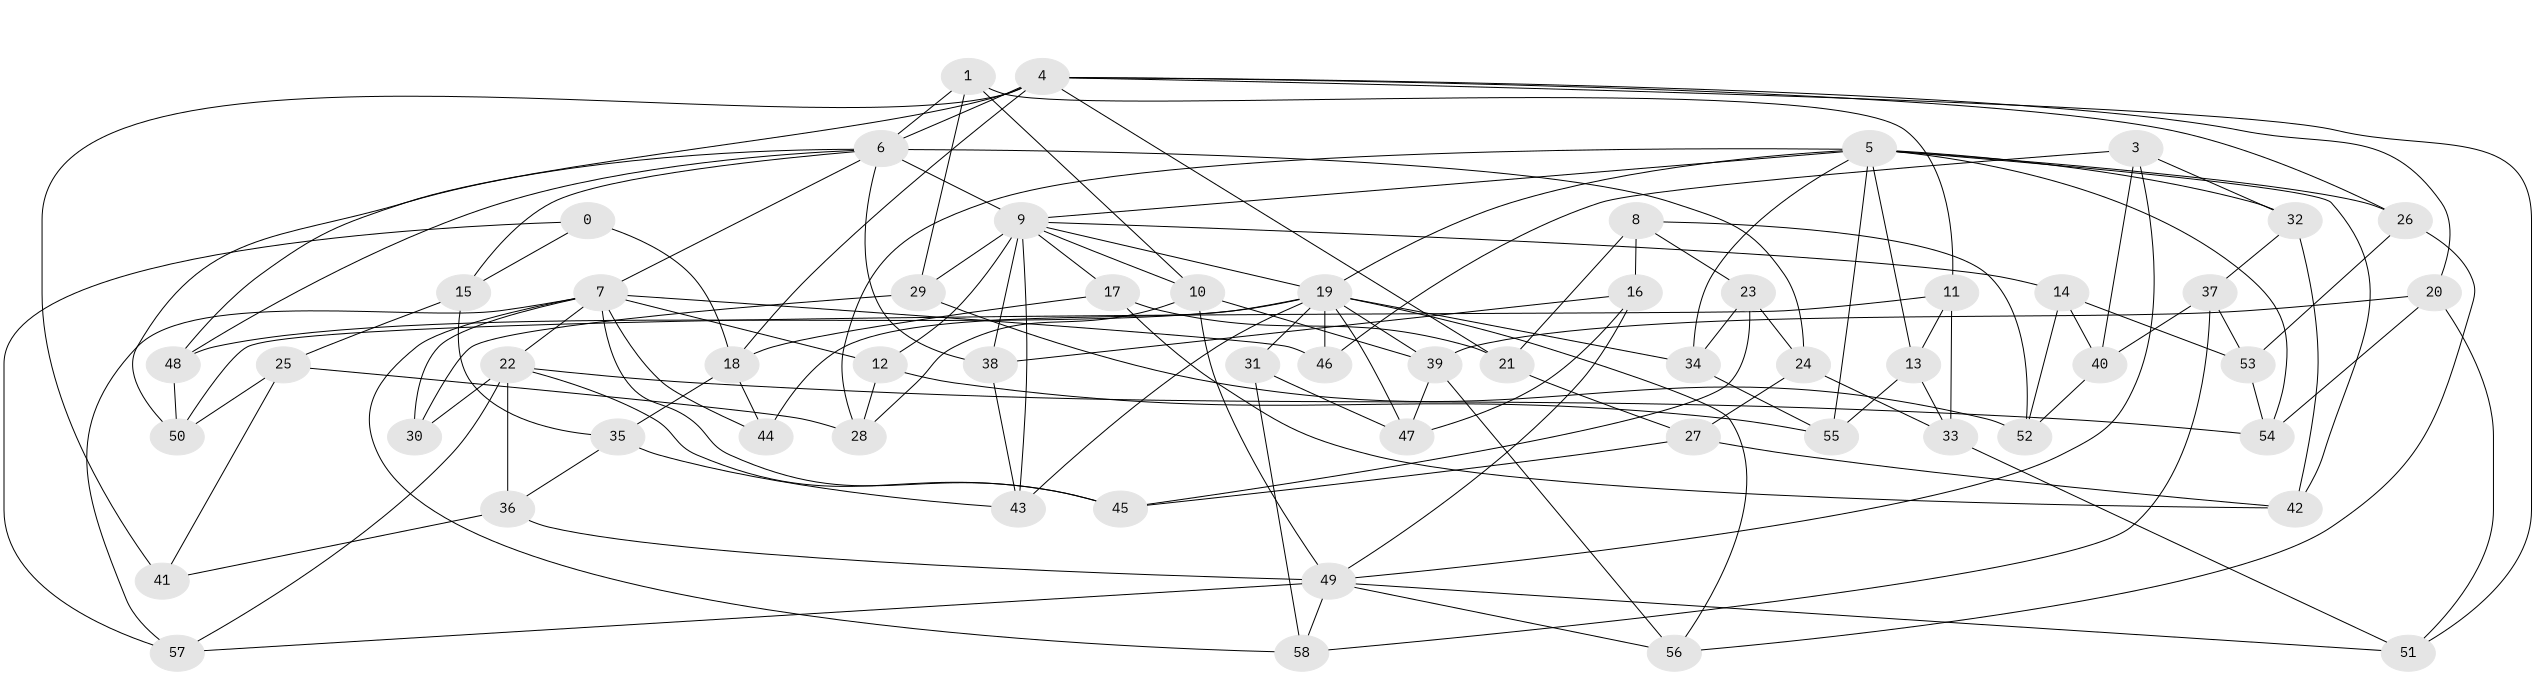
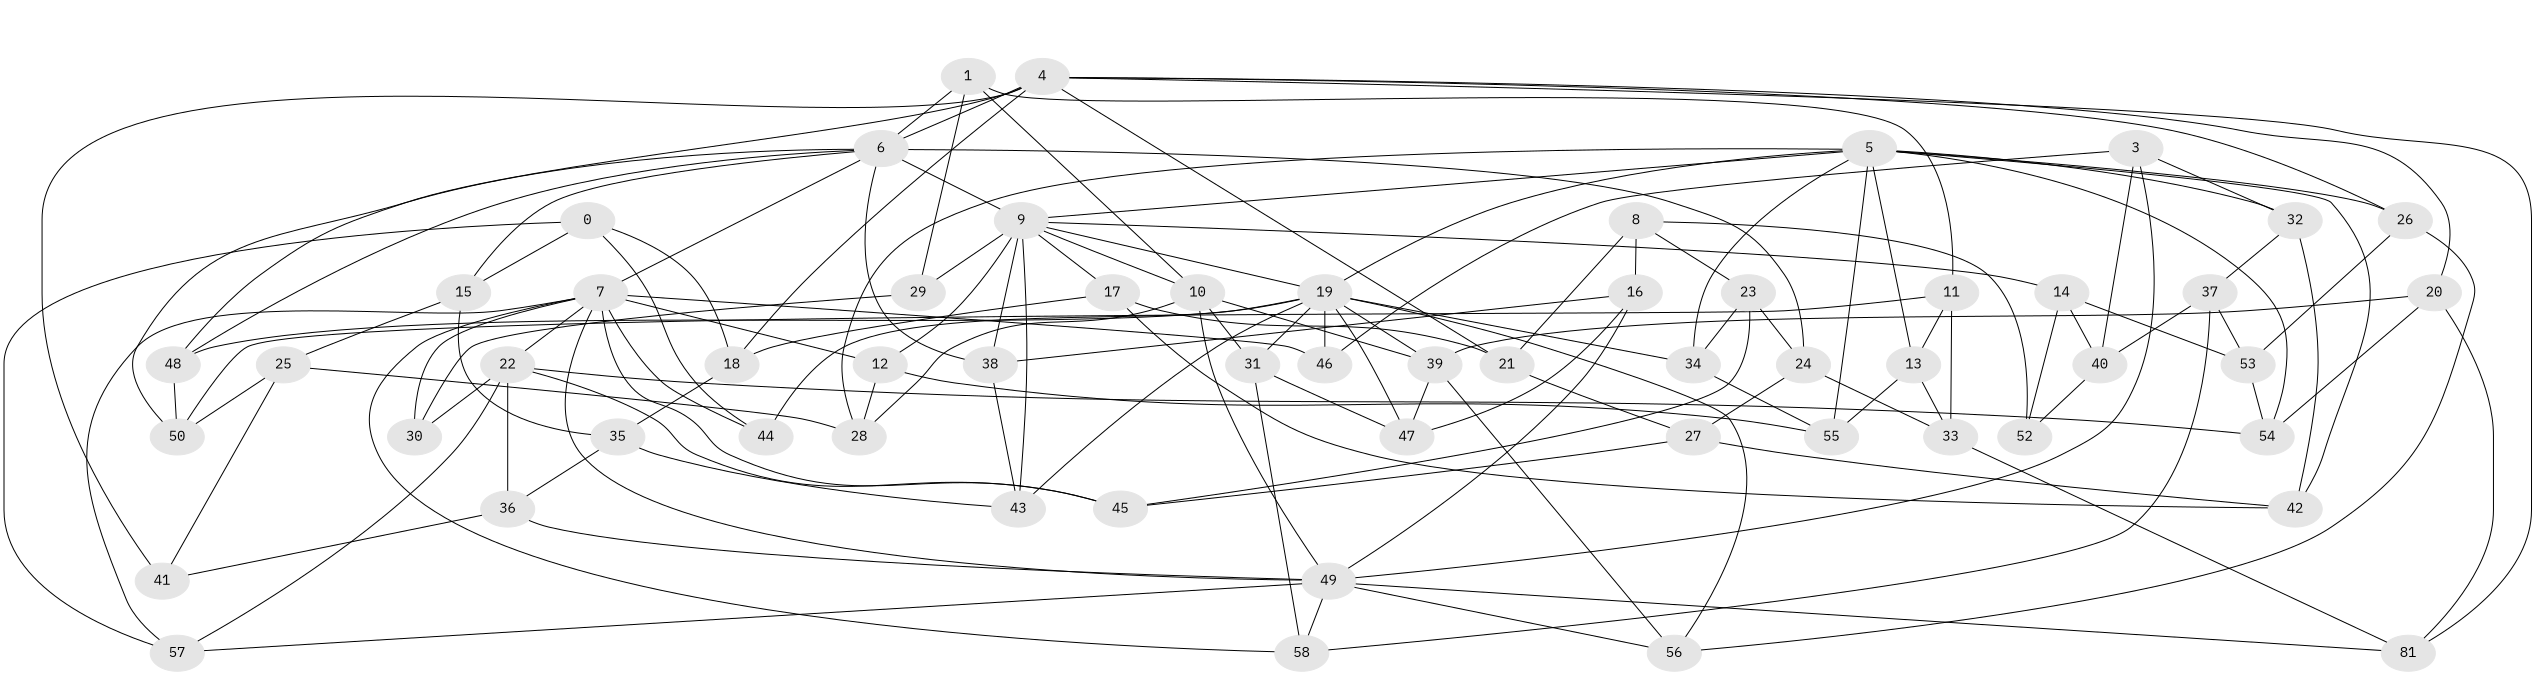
none -> (1225, 329)
(1549, 397) -> none
(749, 401) -> (668, 336)
none -> (856, 549)
(2408, 653) -> (2408, 653)
